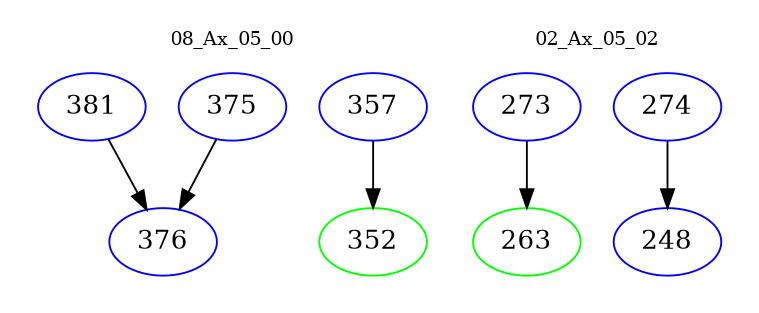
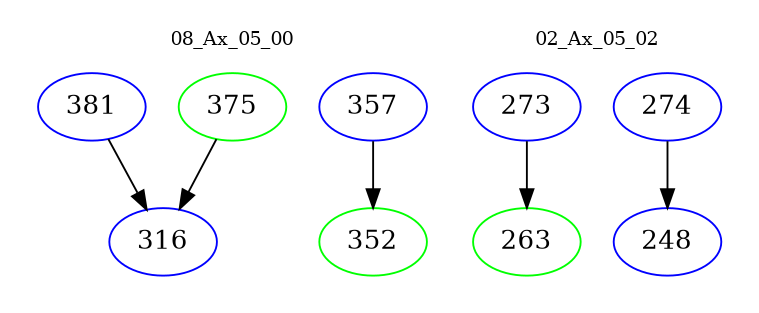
(232, 107) -> (232, 107)
(163, 242) -> (163, 242)
